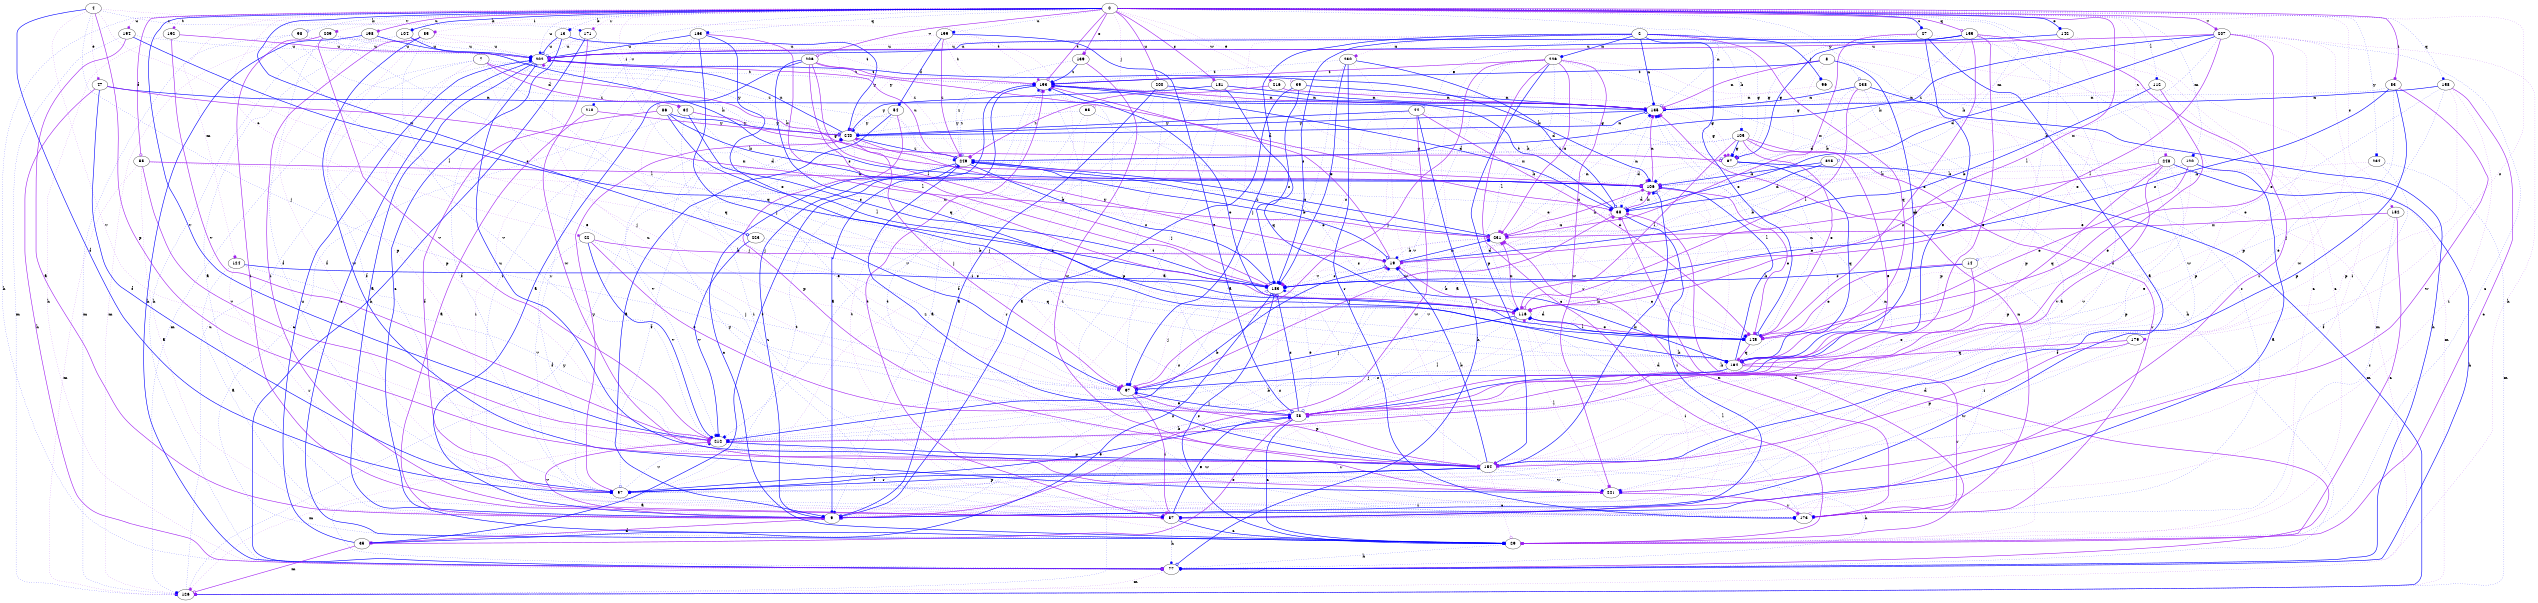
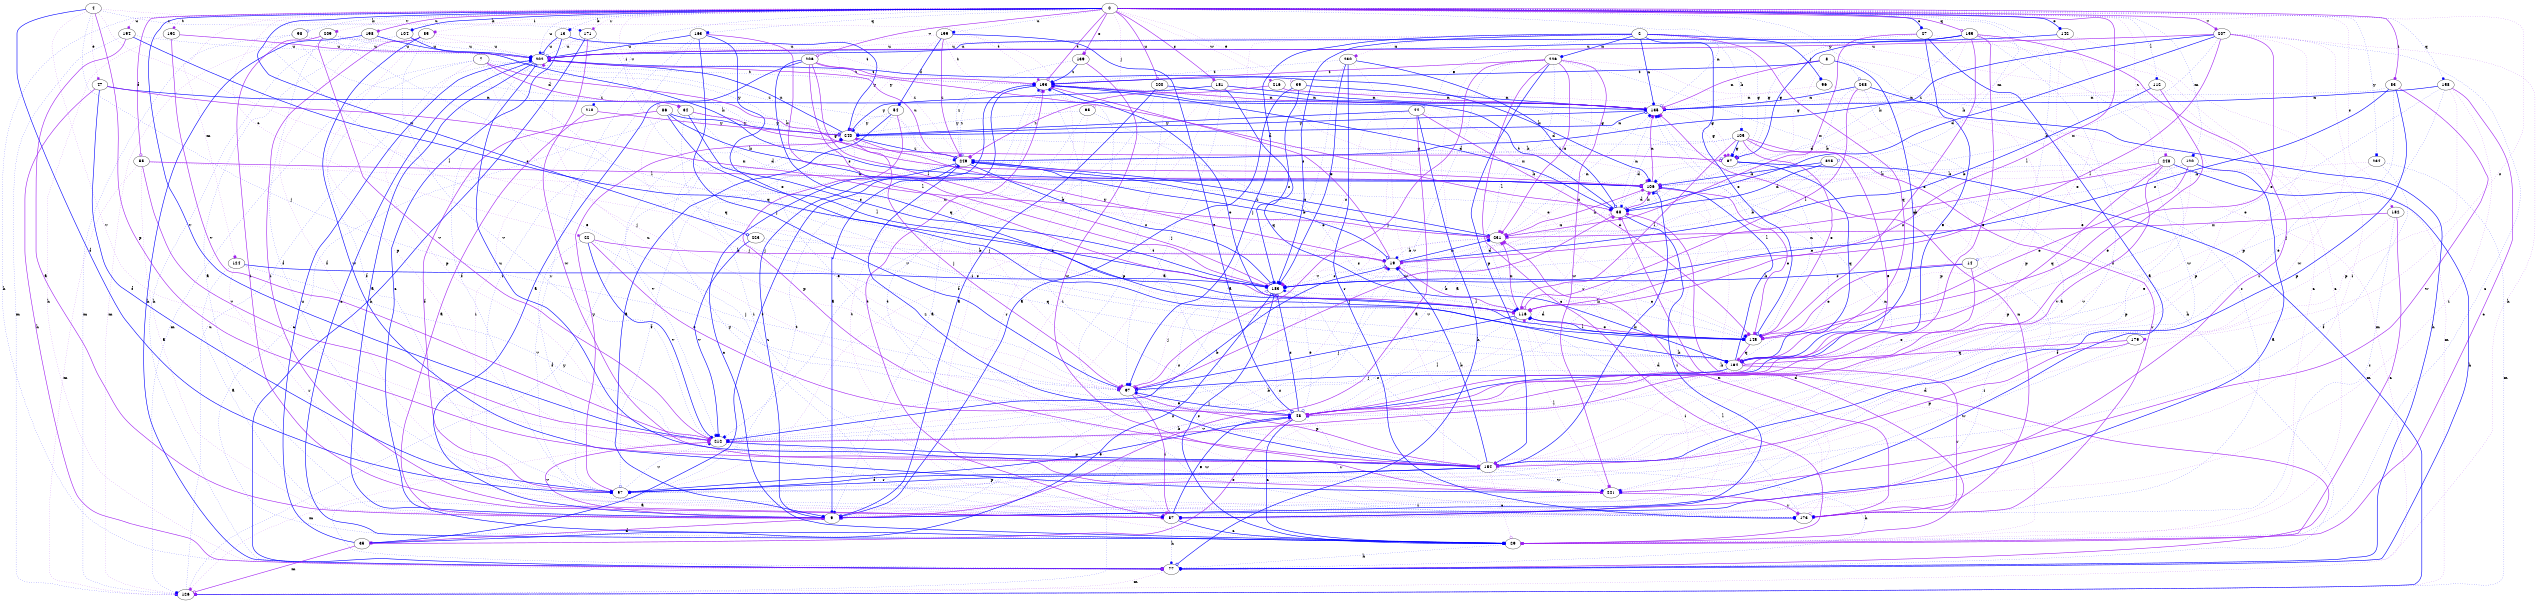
(1416, 314) -> (1416, 314)
